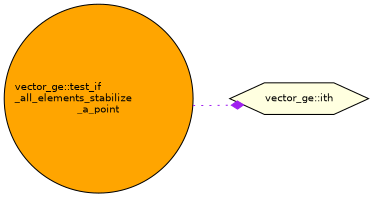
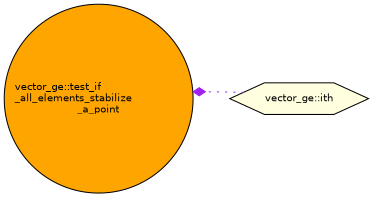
(212, 105) -> (225, 92)
